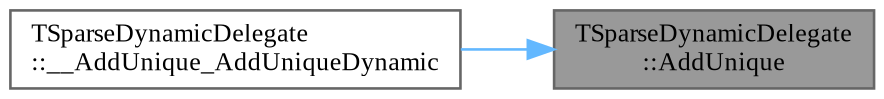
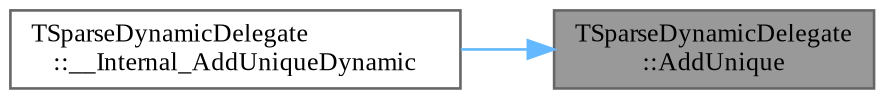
(235, 49) -> (235, 49)
